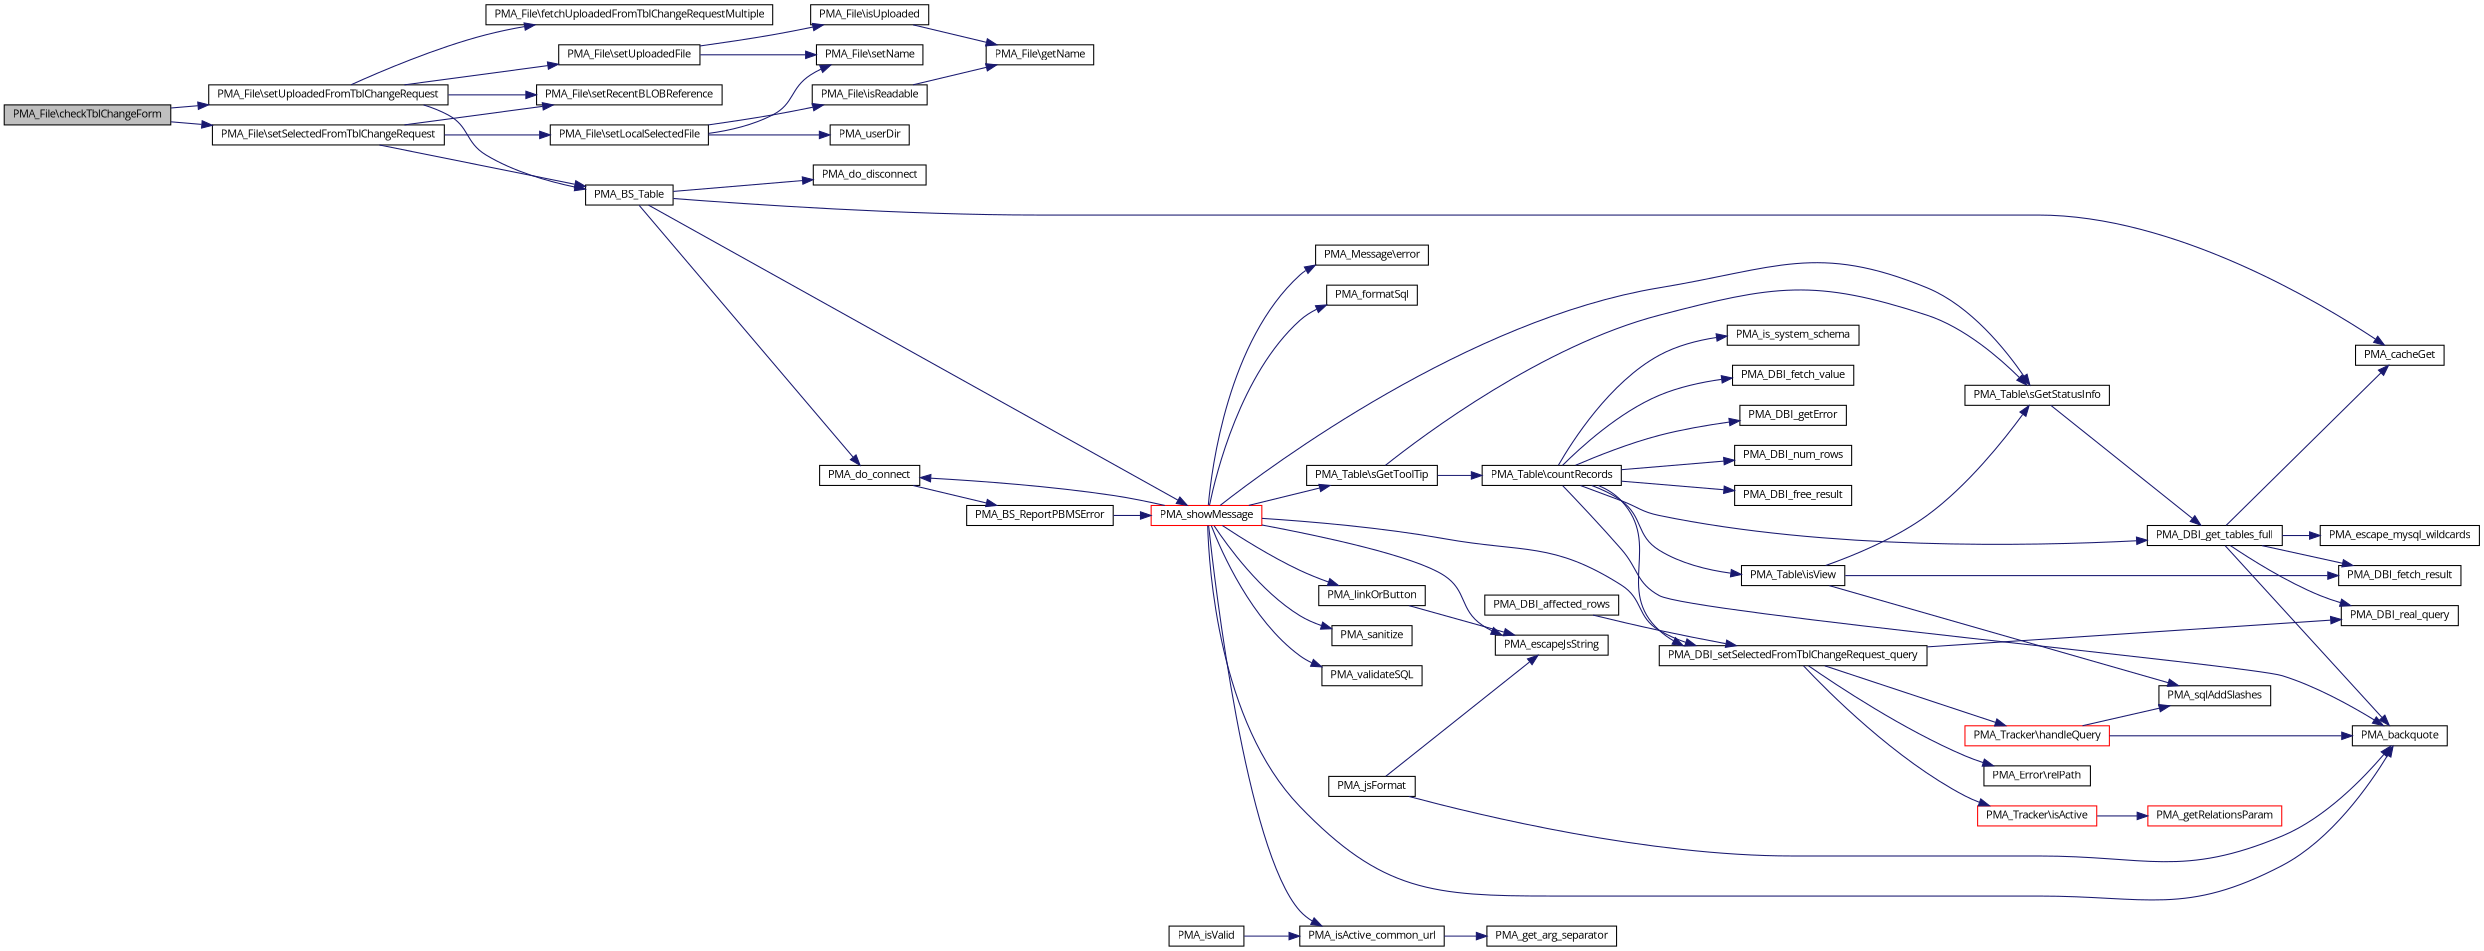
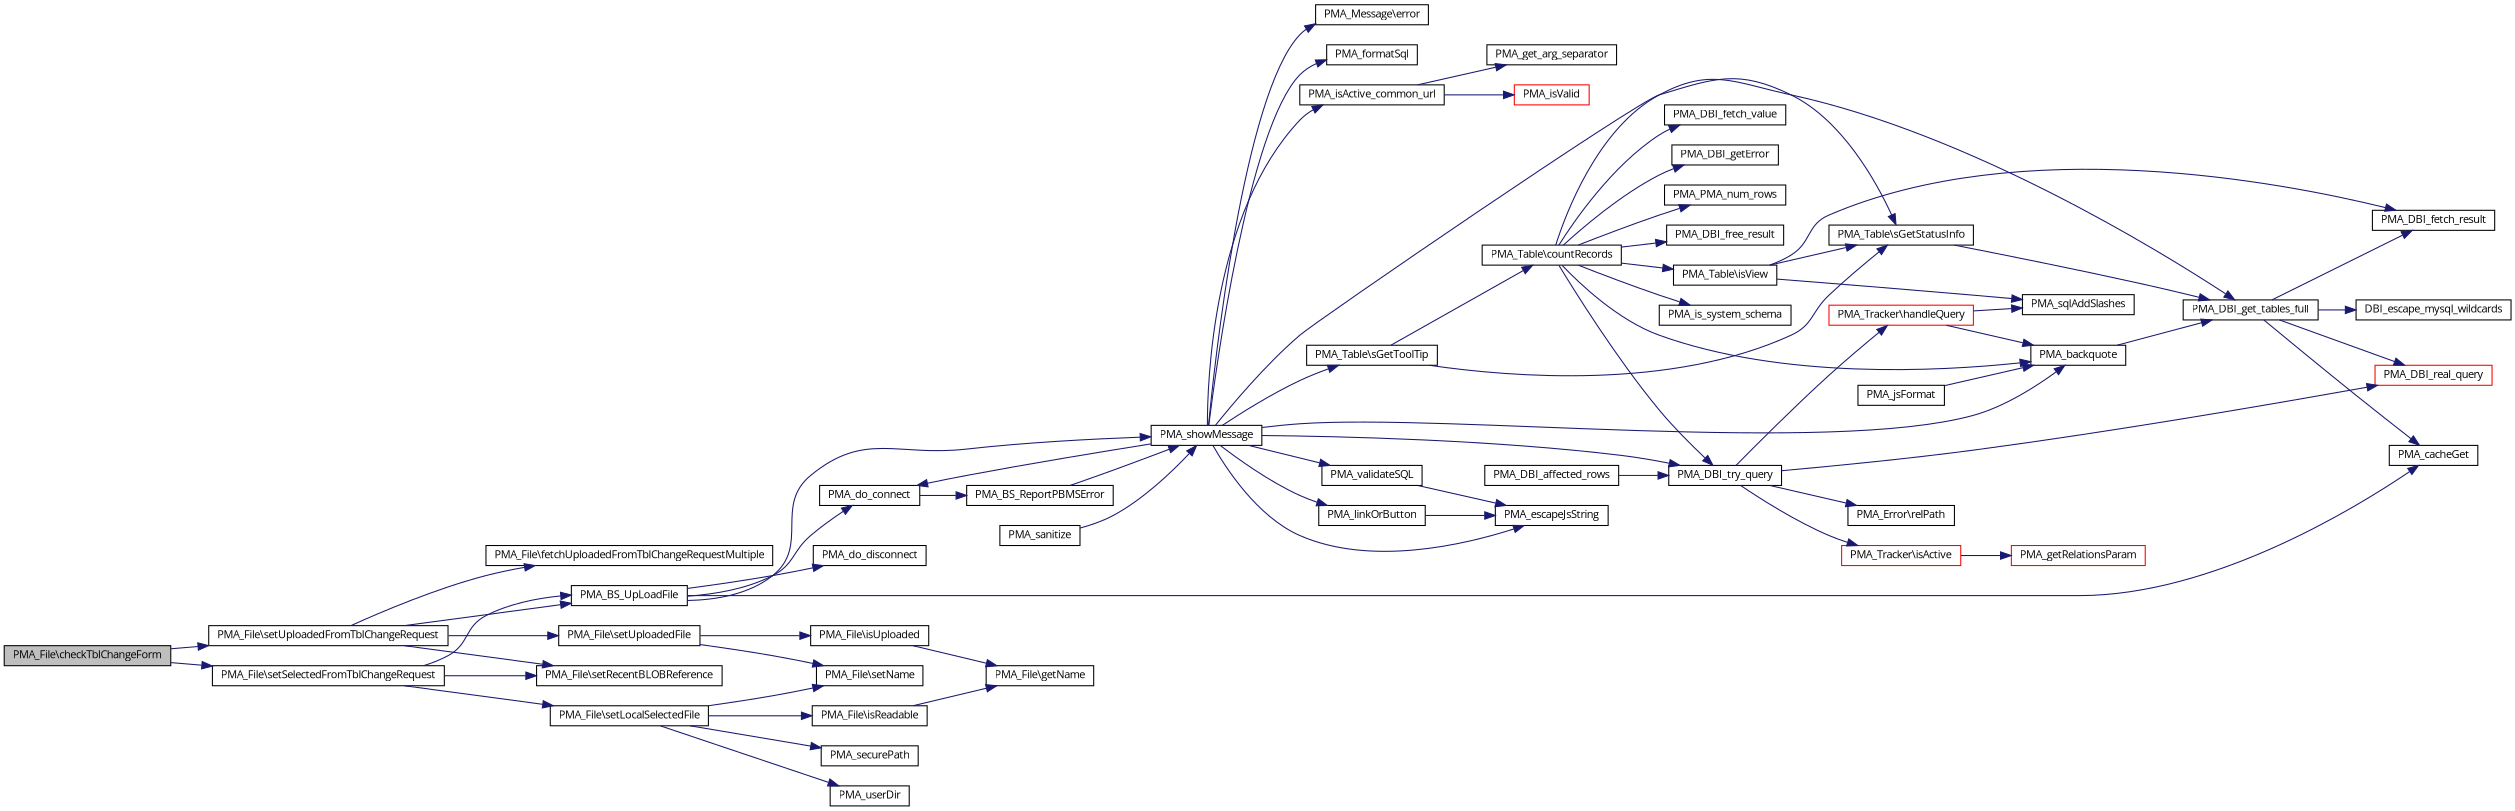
(629, 195) -> (629, 596)
(1793, 455) -> (1725, 195)
(1206, 515) -> (1206, 435)
(2400, 536) -> (2434, 310)
(1261, 584) -> (1140, 498)
(2400, 616) -> (2434, 375)
(2304, 632) -> (2159, 334)
(1793, 656) -> (1725, 475)
(1458, 719) -> (1457, 494)
none -> (870, 756)
(1206, 936) -> (1552, 95)
(1267, 936) -> (1474, 95)
